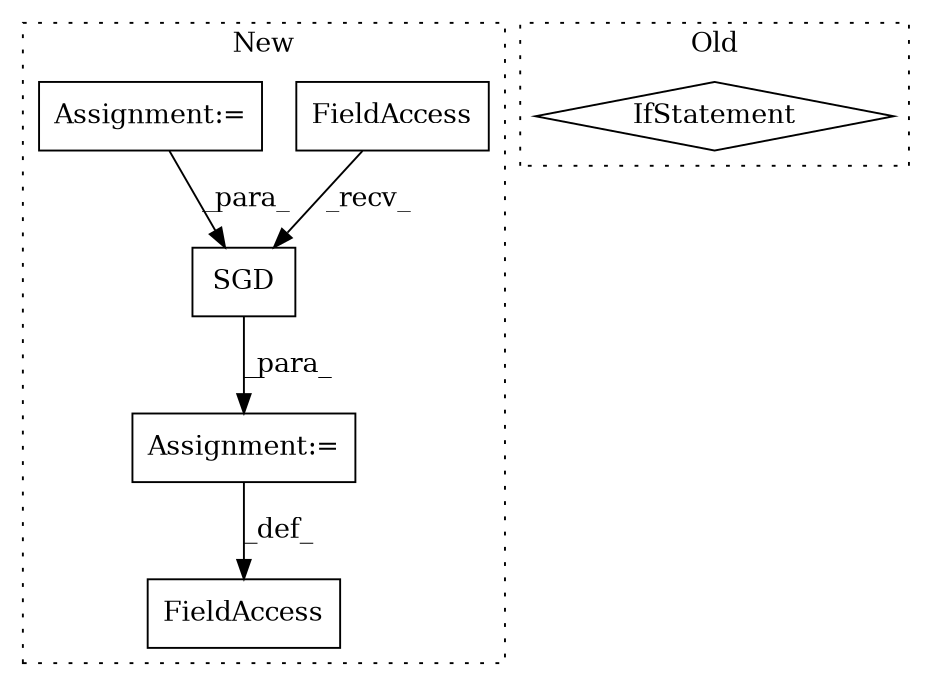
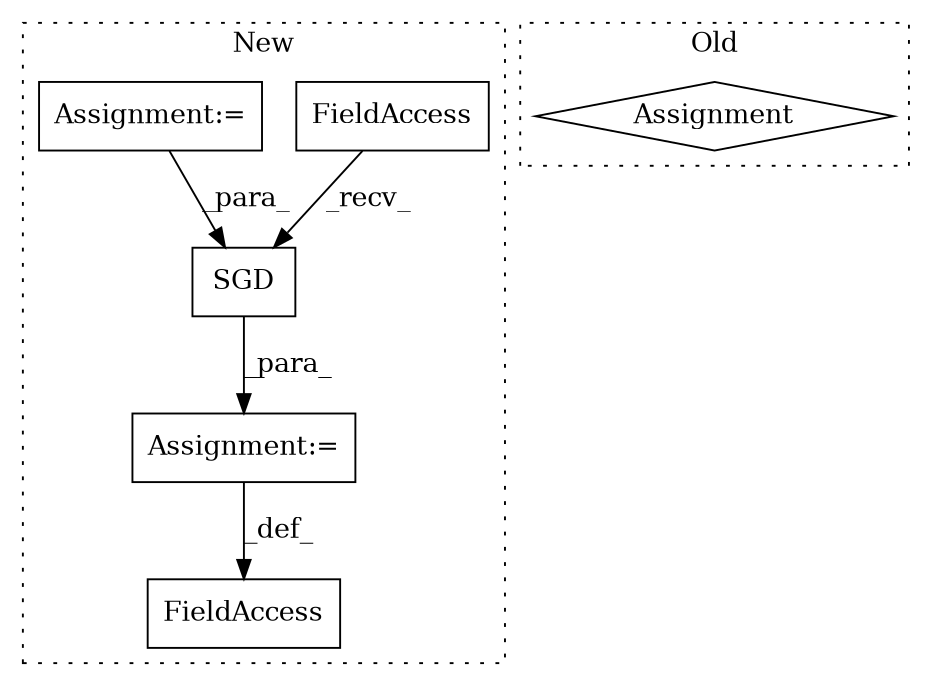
(715, 116) -> (715, 116)
